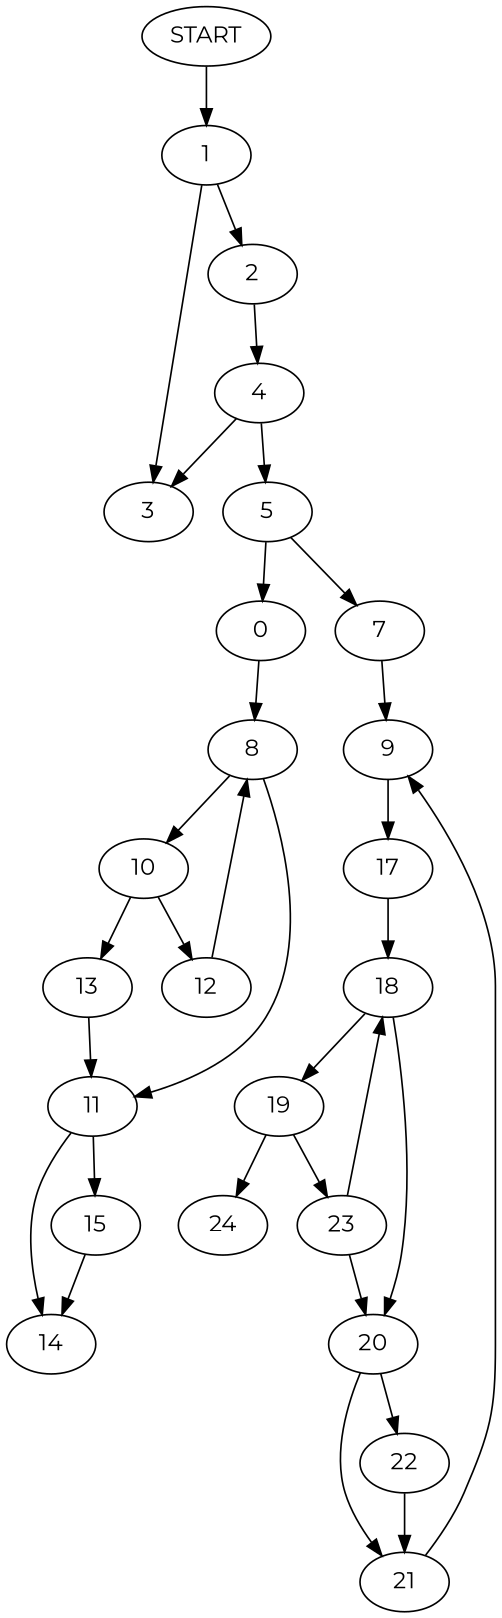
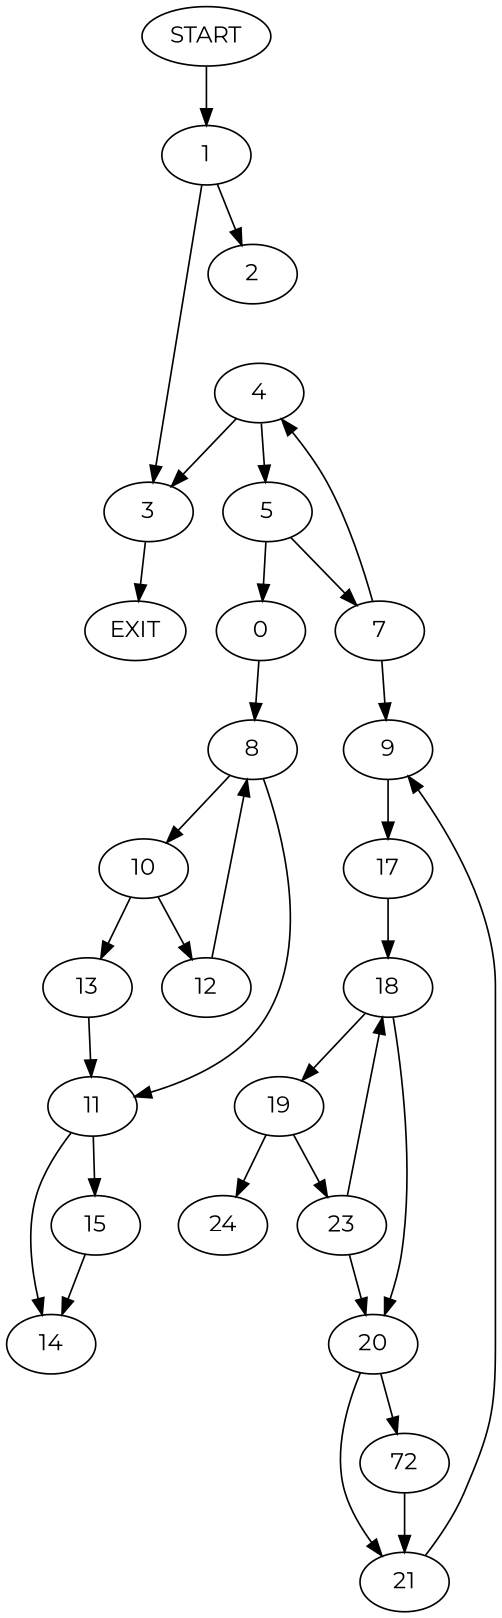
(256, 325) -> (342, 512)
none -> (135, 631)
(405, 1463) -> (405, 1463)
